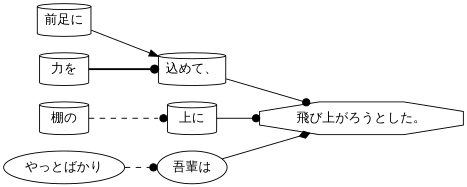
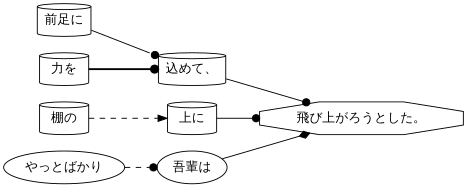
(120, 42) -> (120, 42)
(123, 118) -> (123, 118)
